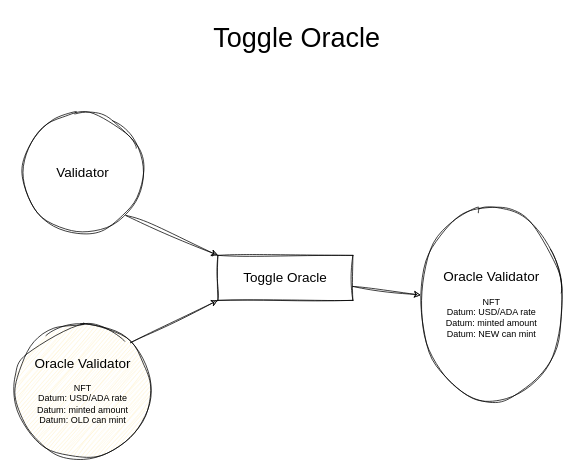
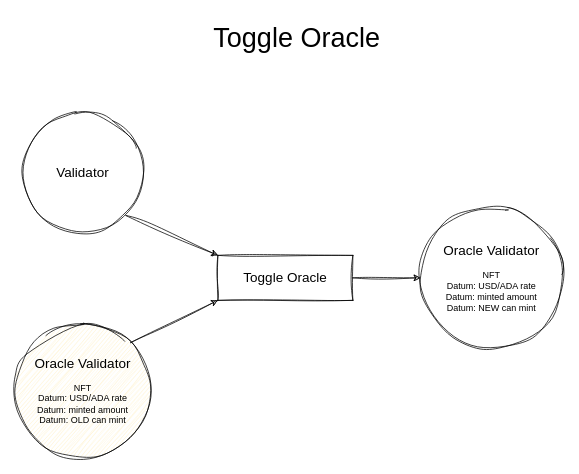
(492, 304) -> (492, 278)
